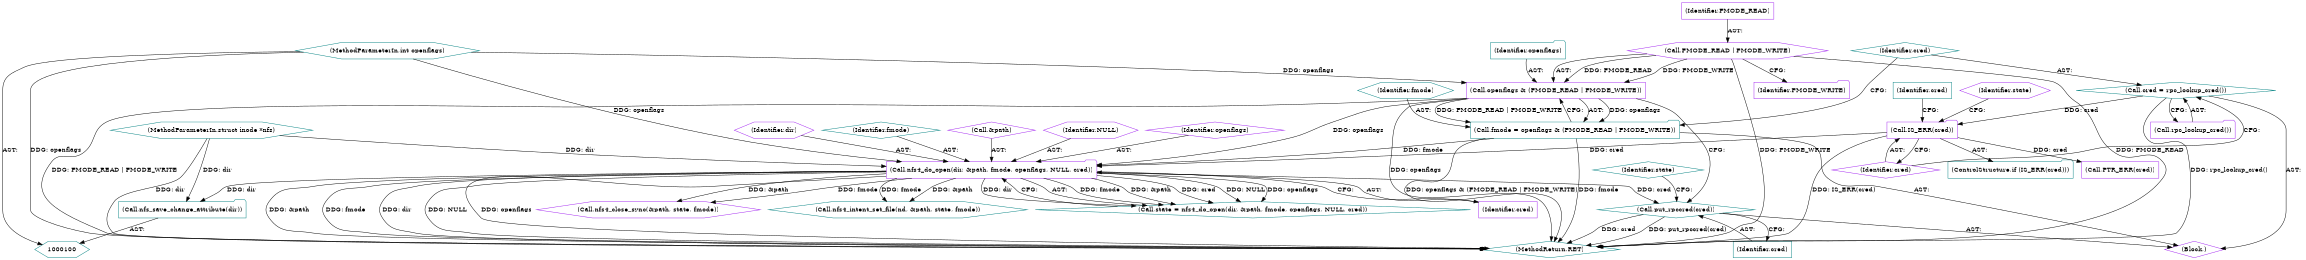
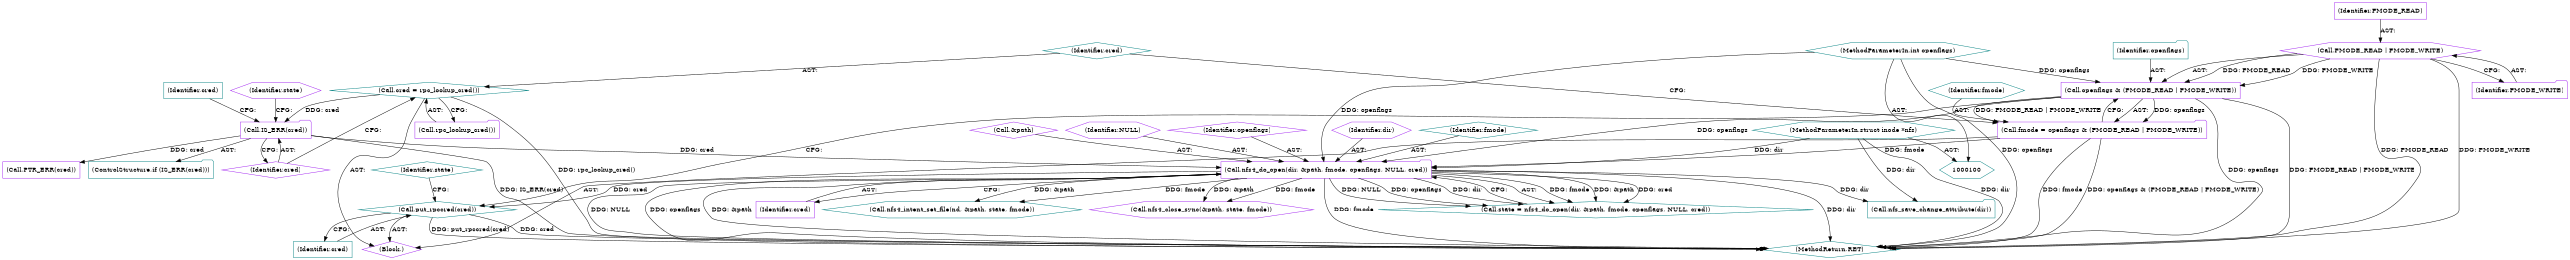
none -> (2491, 62)
(1575, 130) -> (2102, 130)
(121, 230) -> (1934, 146)
